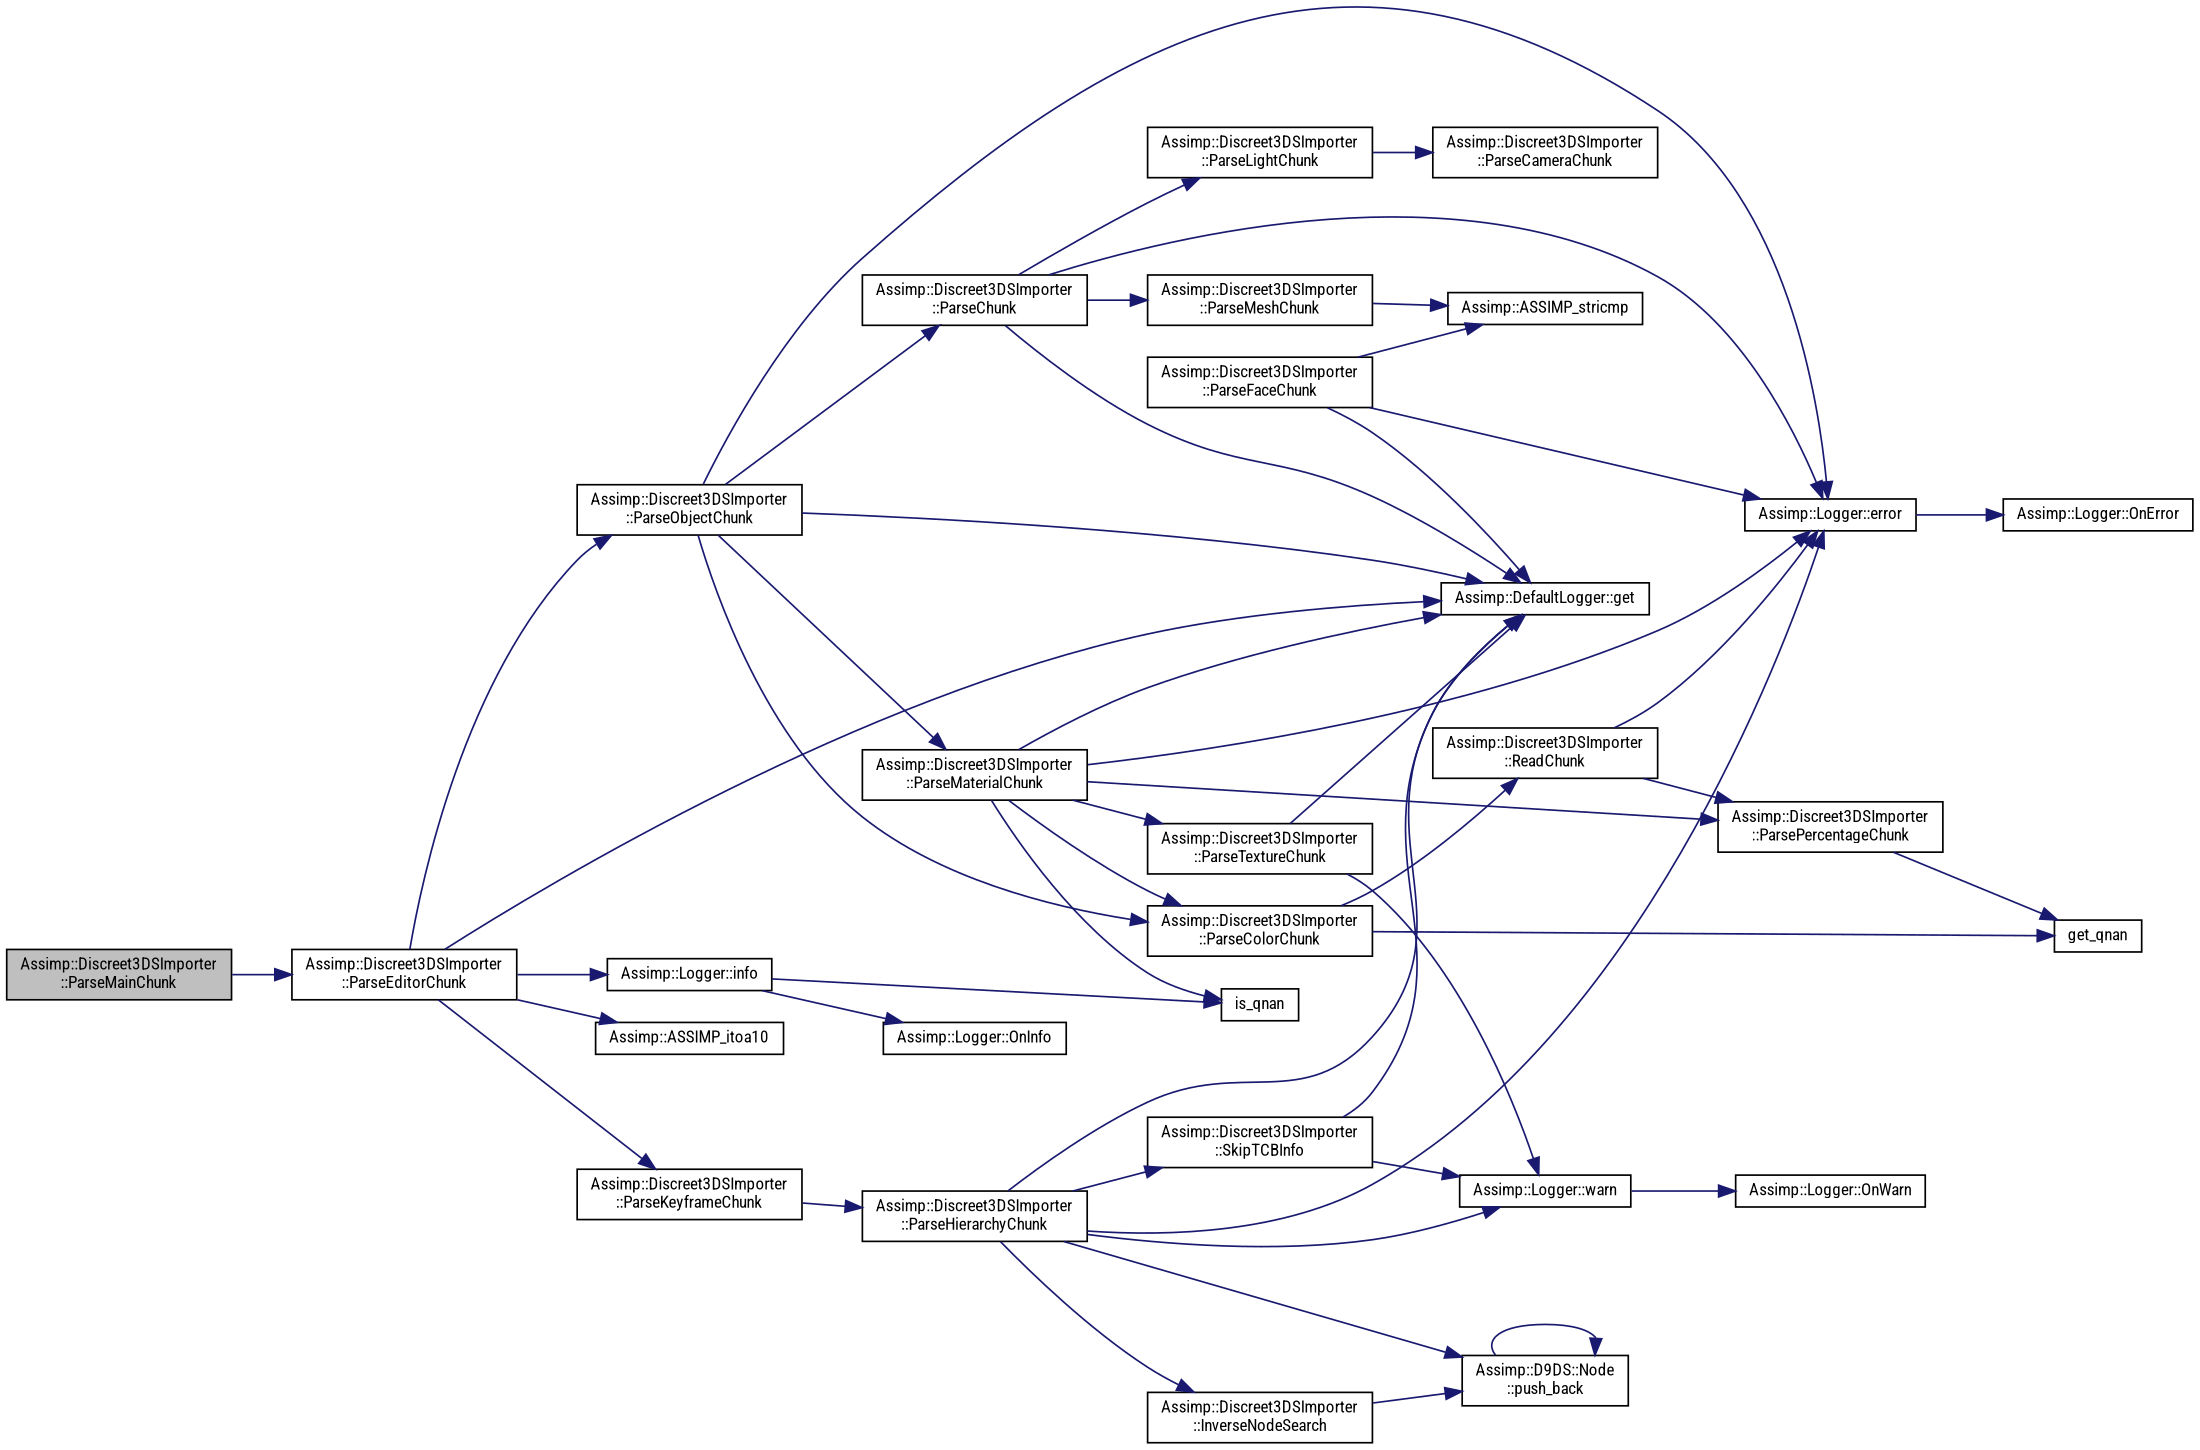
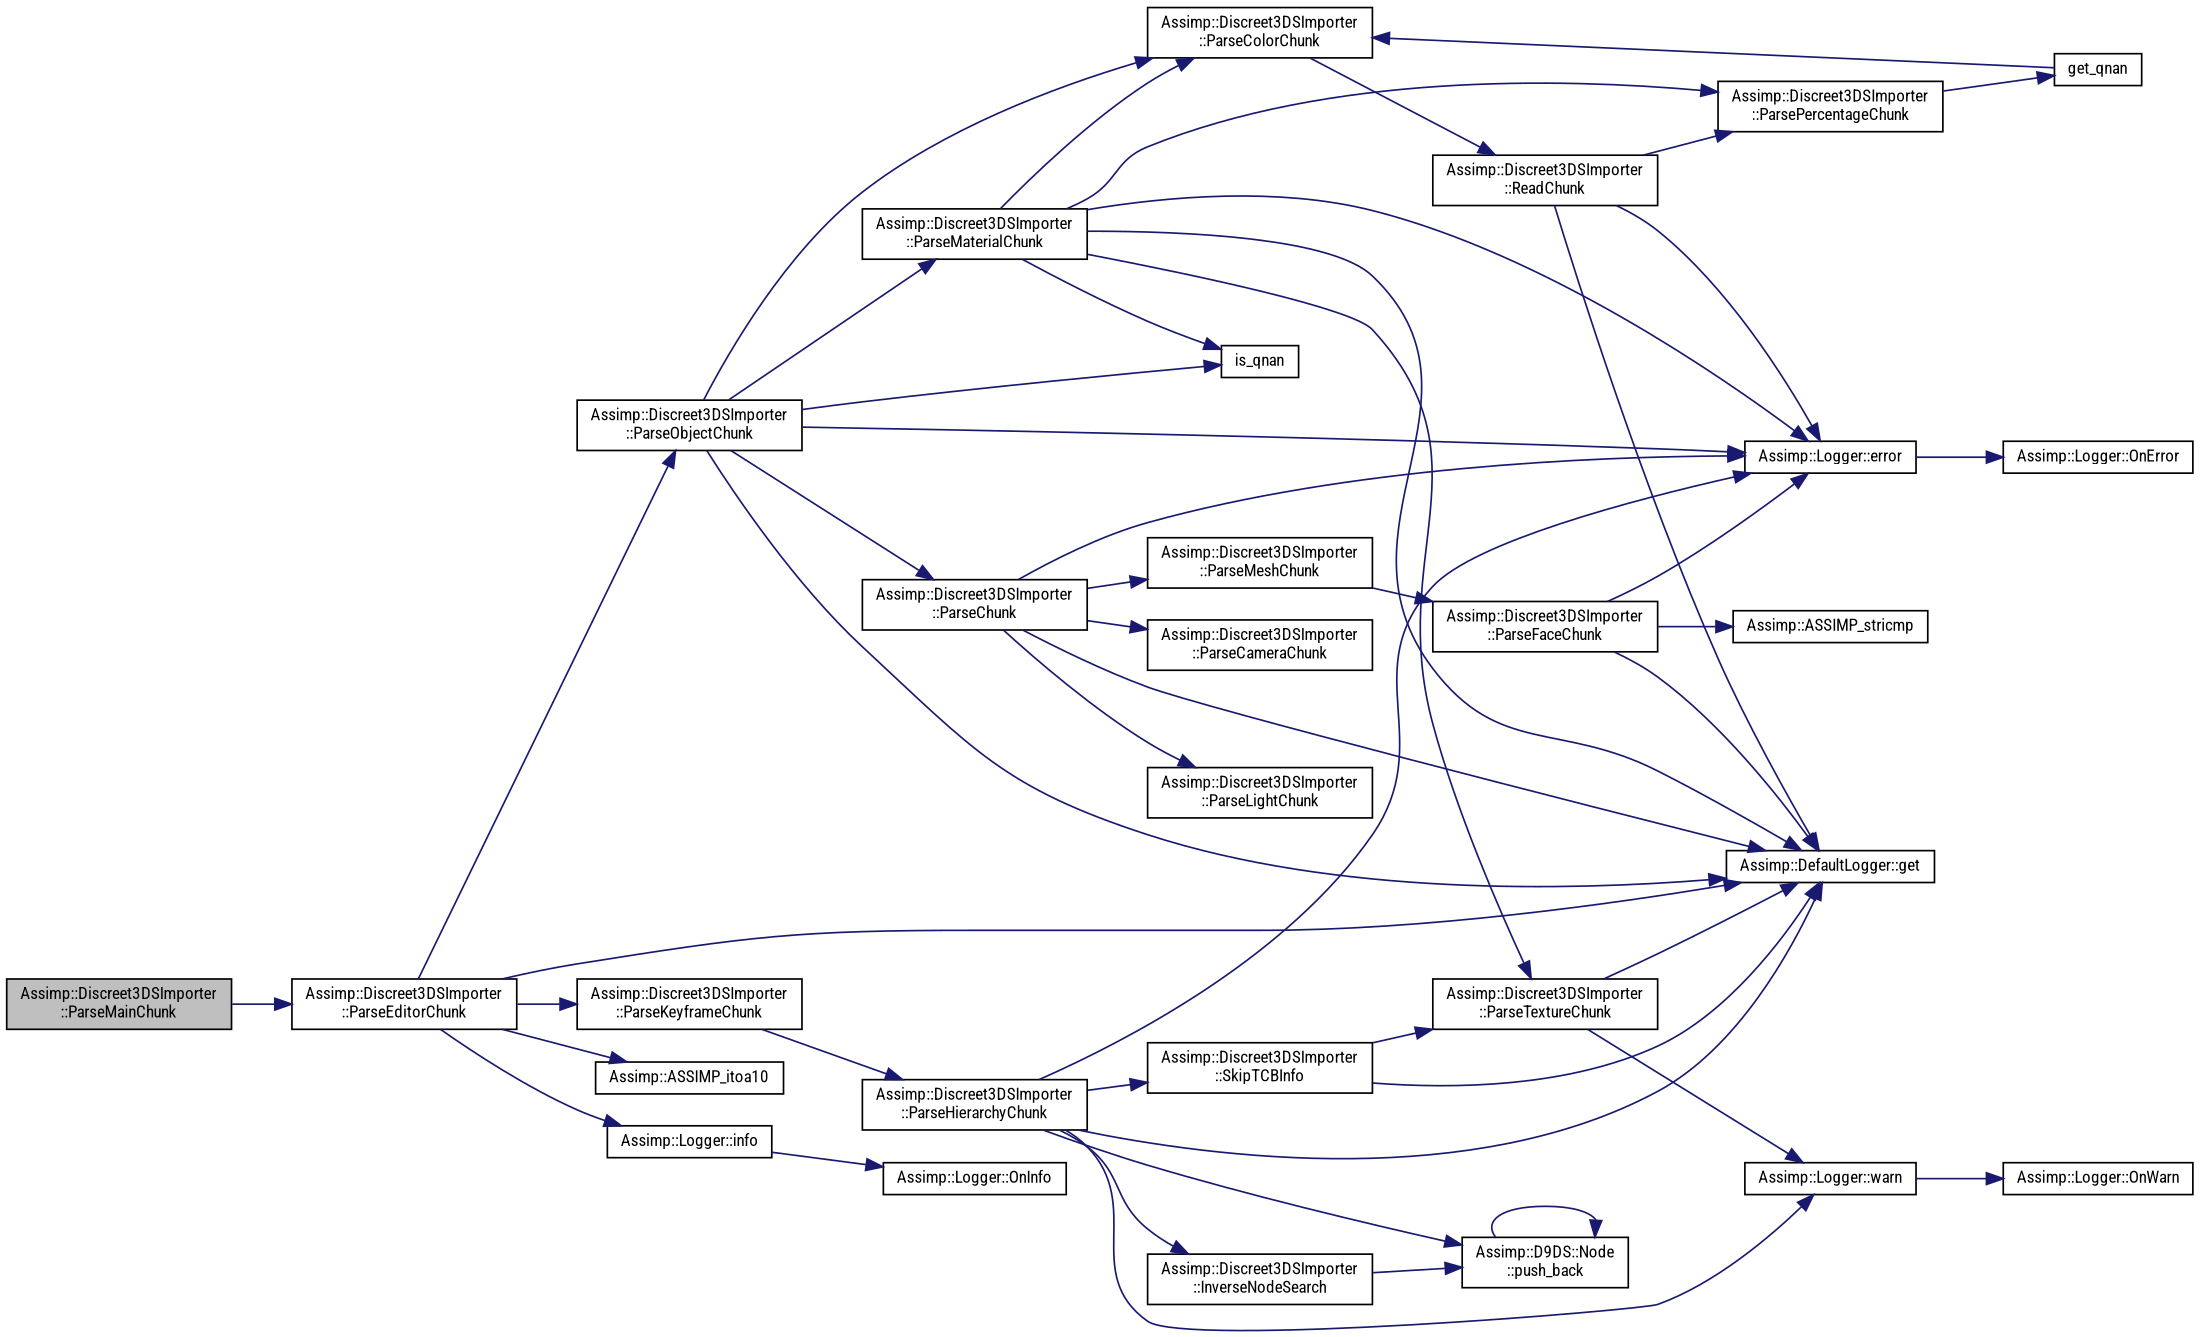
(1394, 153) -> (1109, 624)
(1402, 304) -> (1390, 592)
none -> (1665, 528)
(1705, 934) -> (1722, 53)
(988, 990) -> (1003, 386)
(1413, 1169) -> (1394, 1038)
